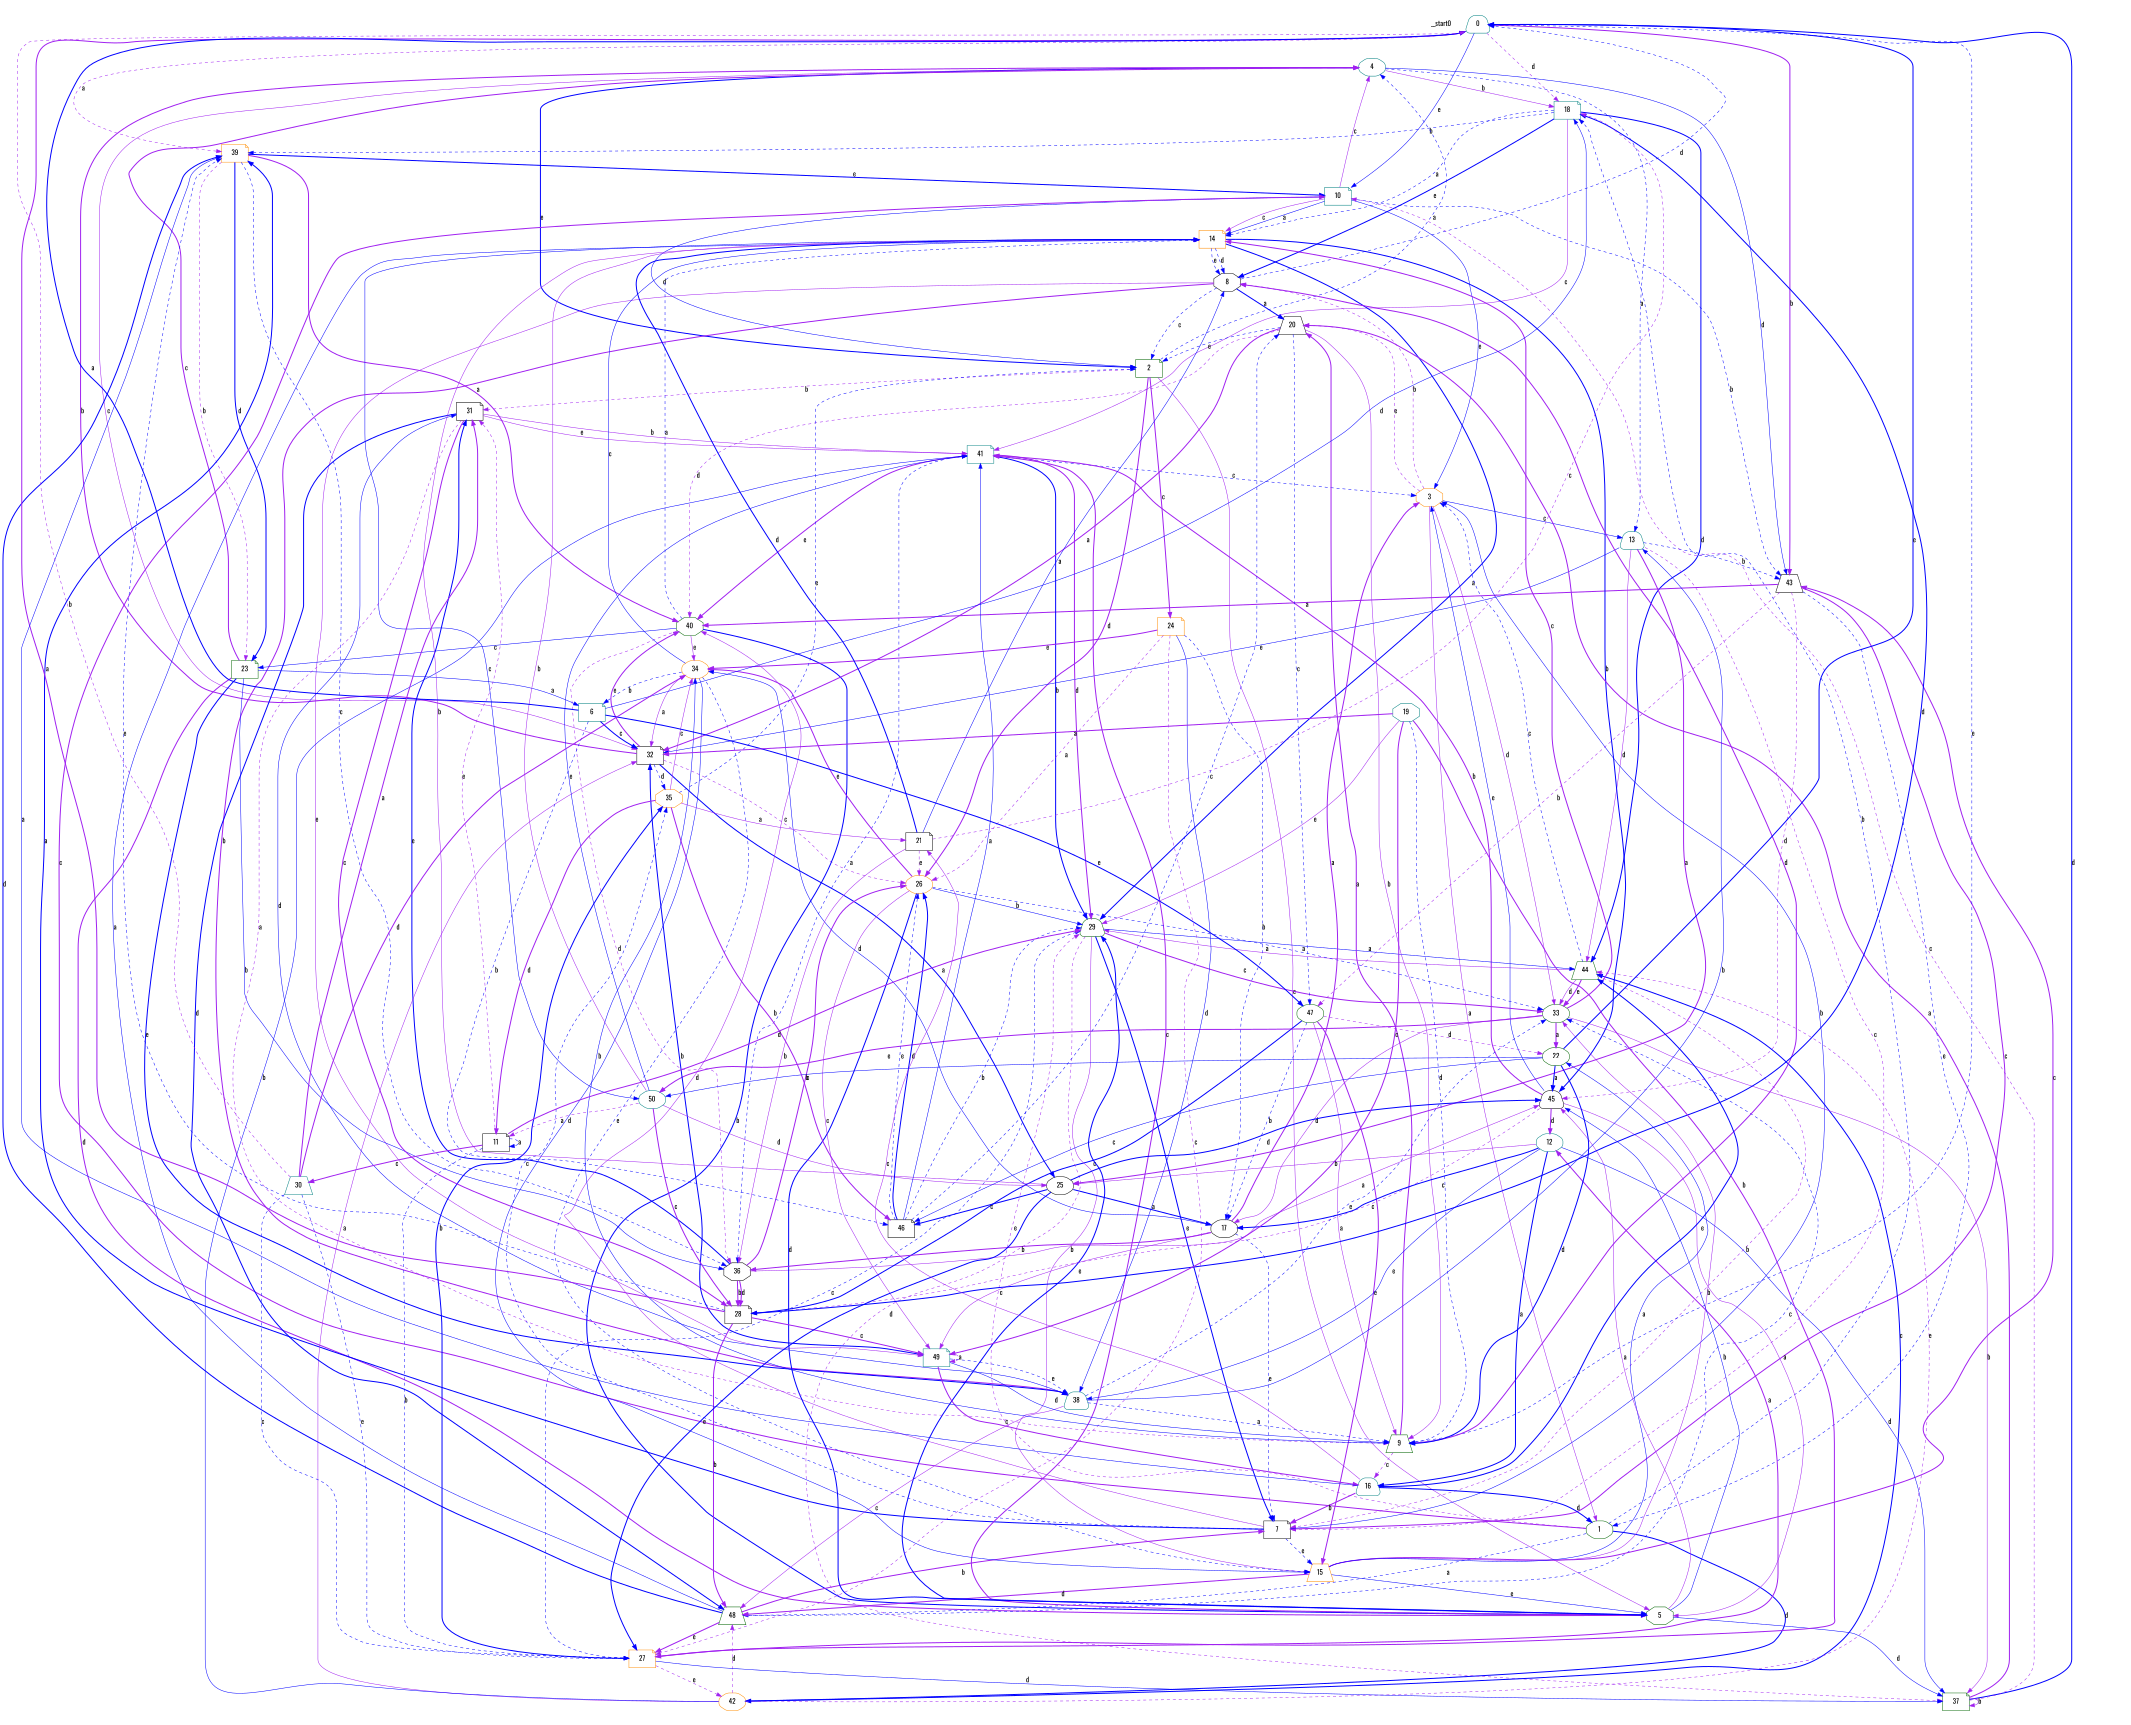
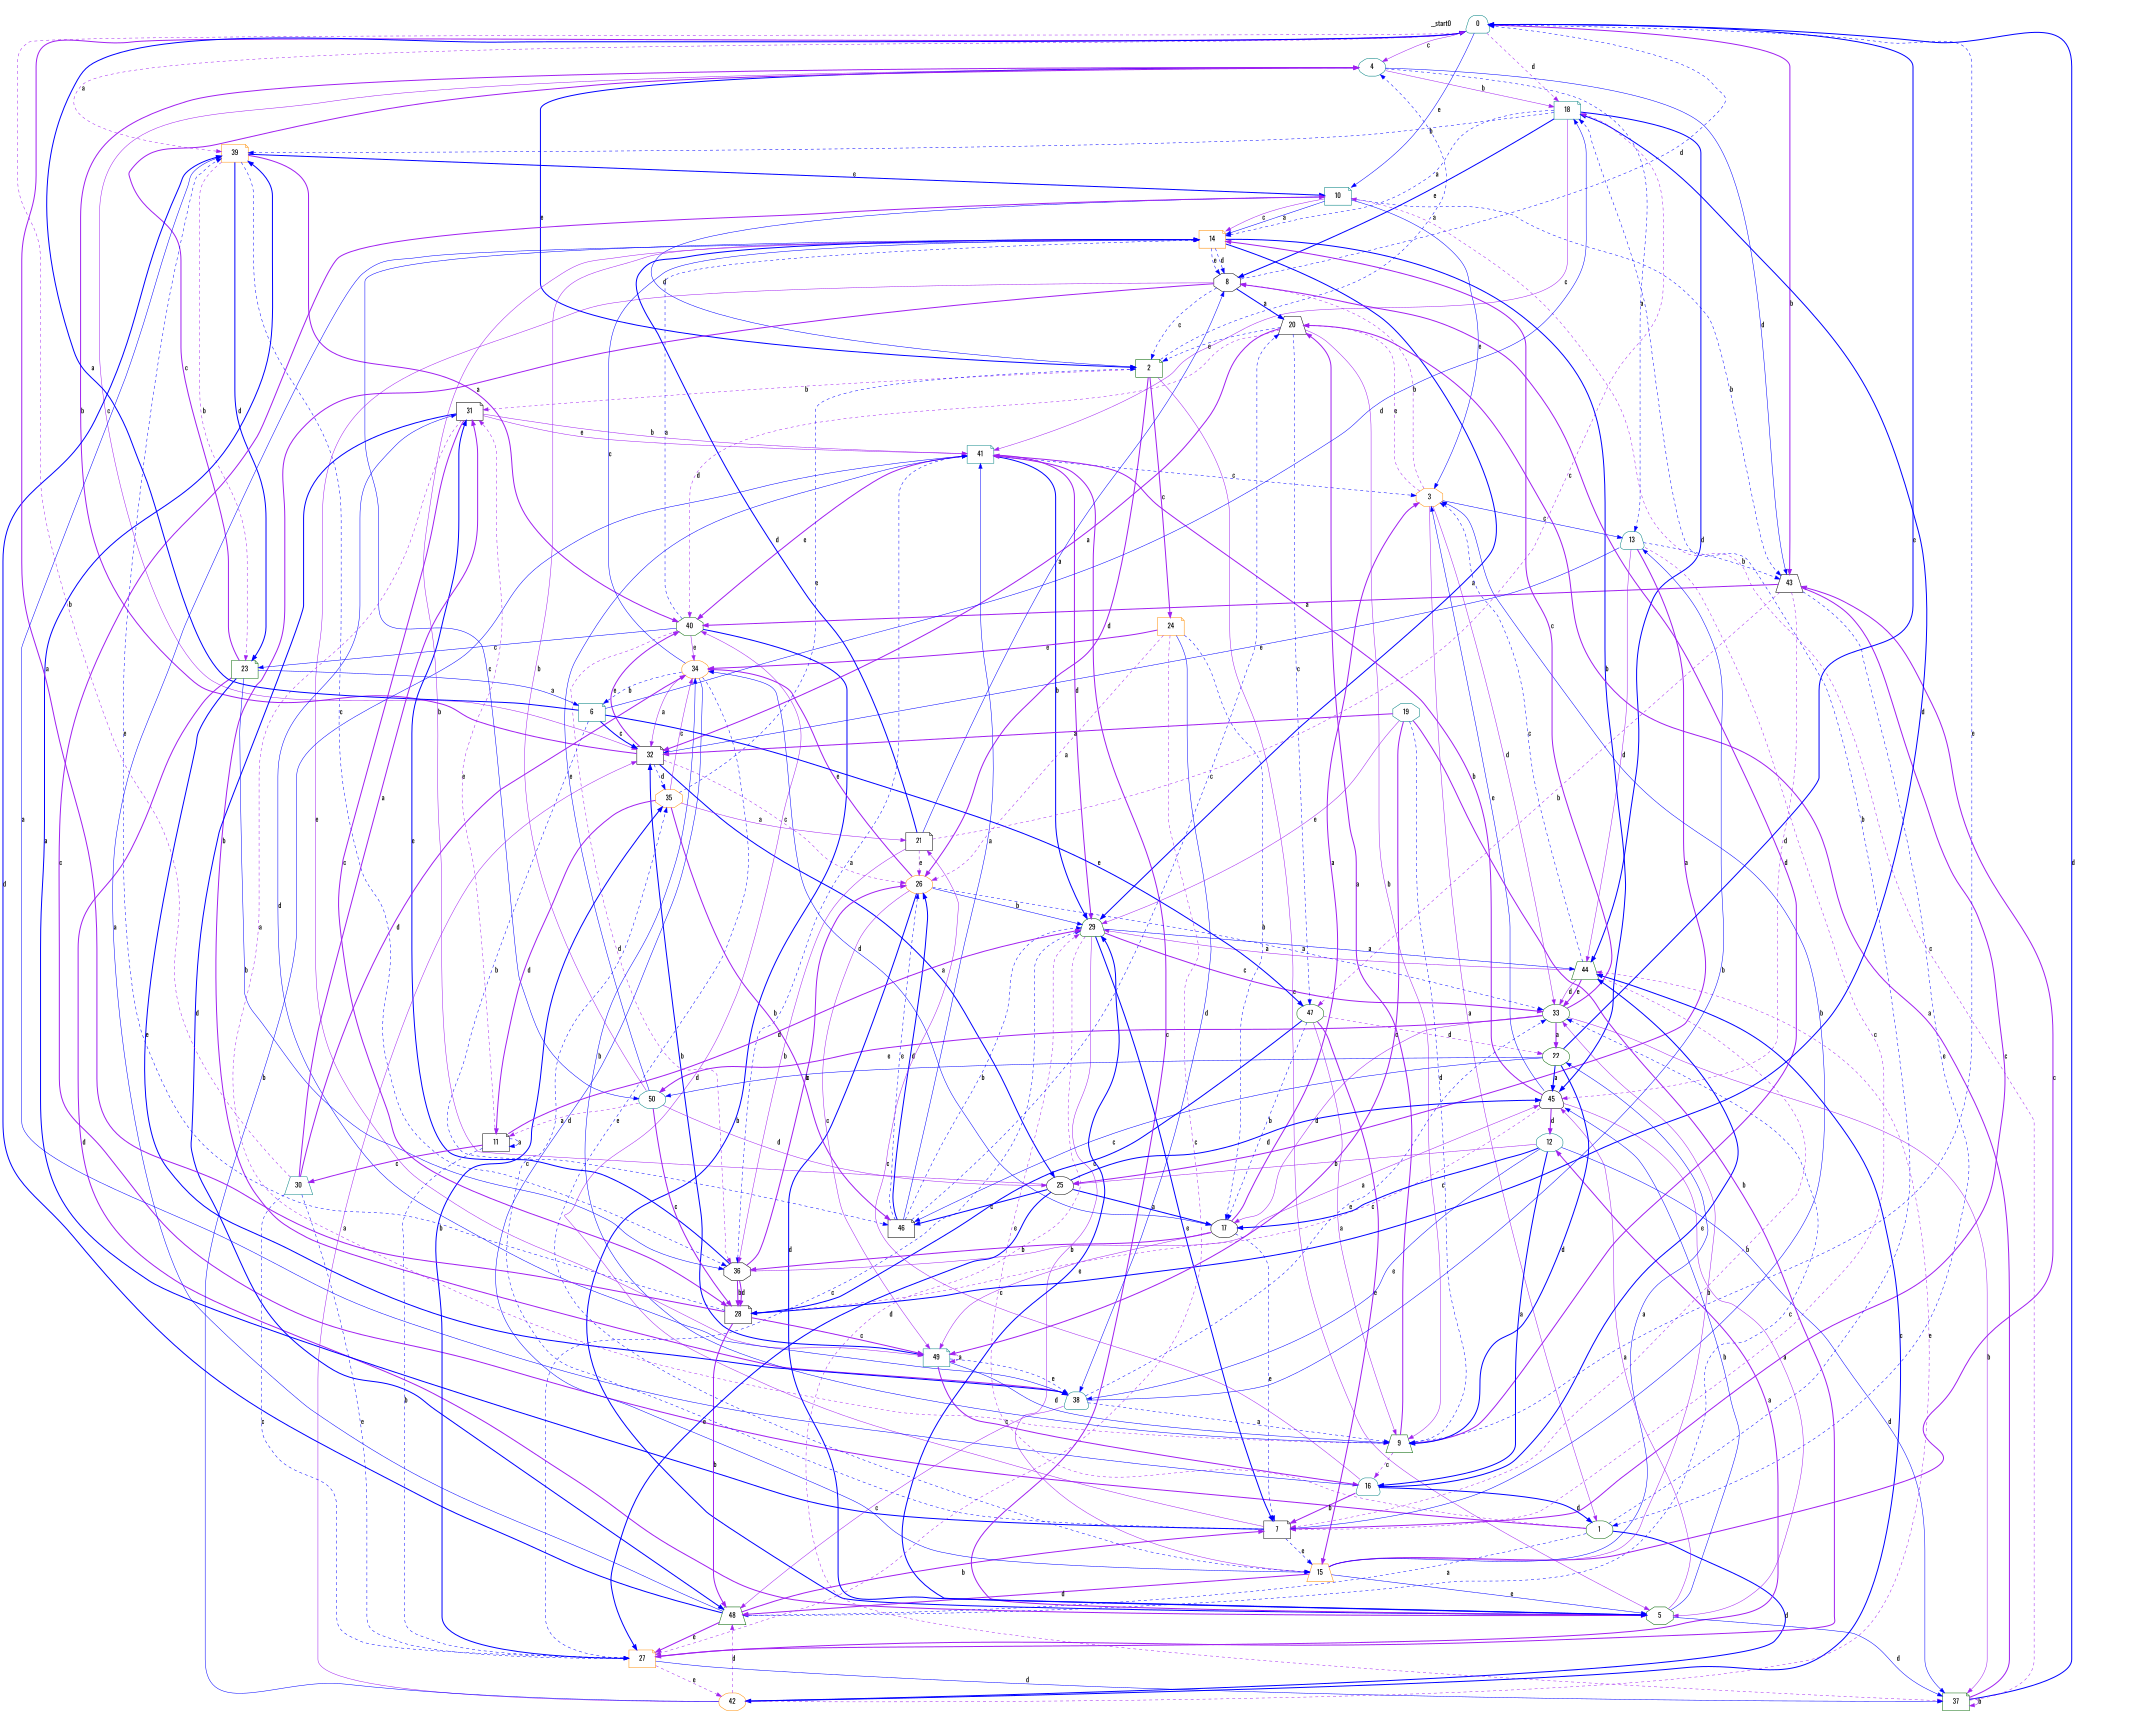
(1353, 131) -> (1425, 43)
